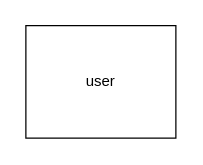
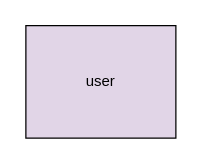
(101, 82) -> (101, 82)
